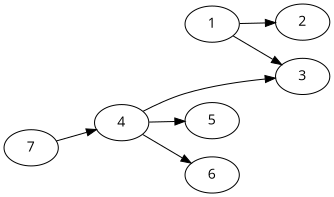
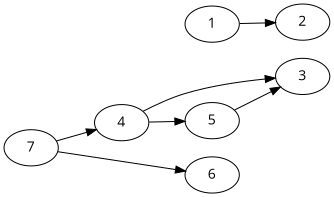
(253, 48) -> (253, 101)
(162, 146) -> (117, 161)
